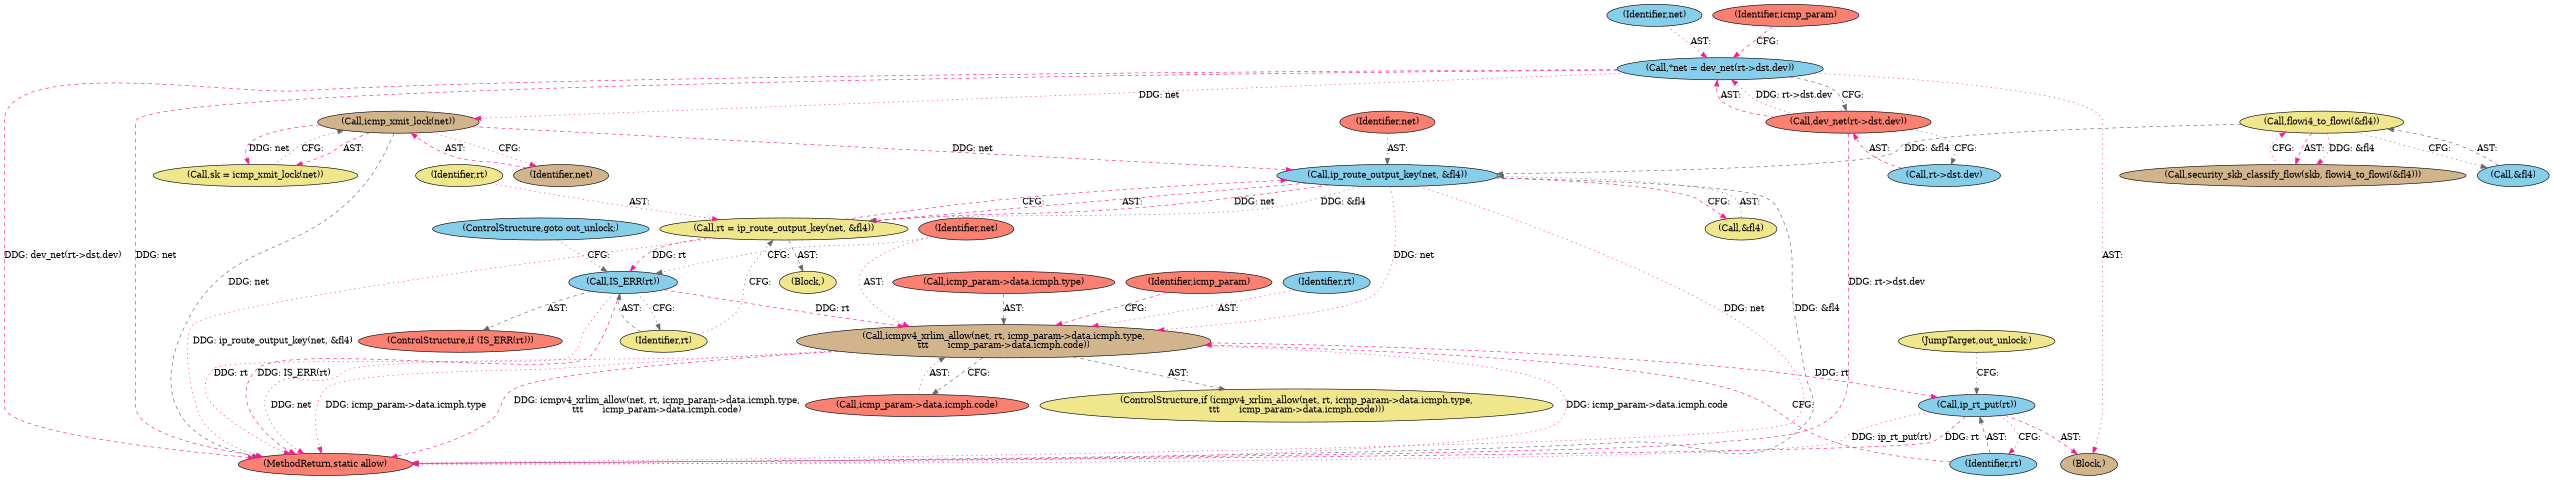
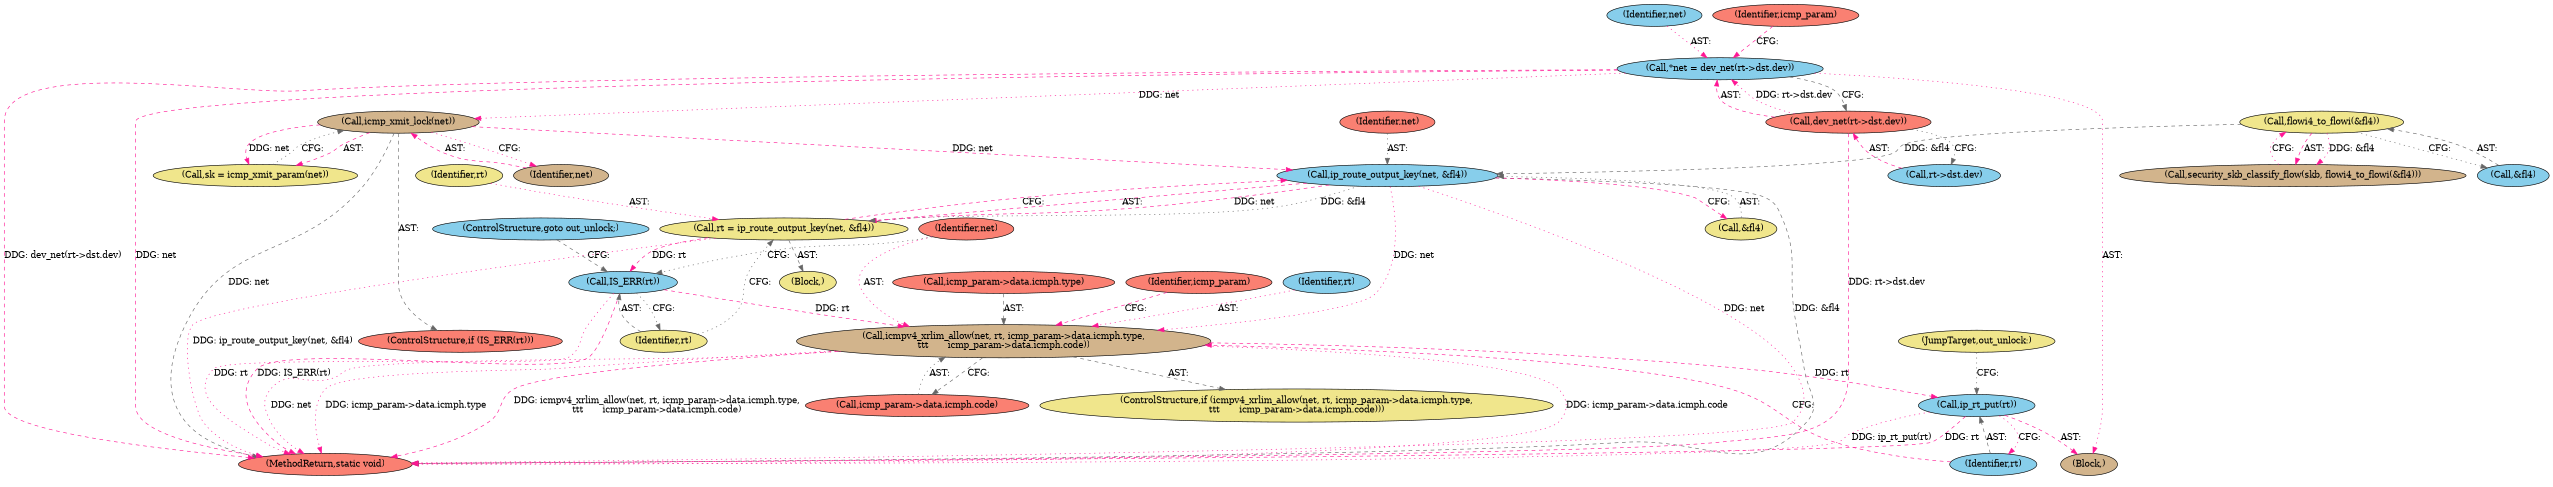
(255, 176) -> (255, 176)
(576, 252) -> (576, 252)
(539, 308) -> (398, 237)
(325, 464) -> (325, 464)
